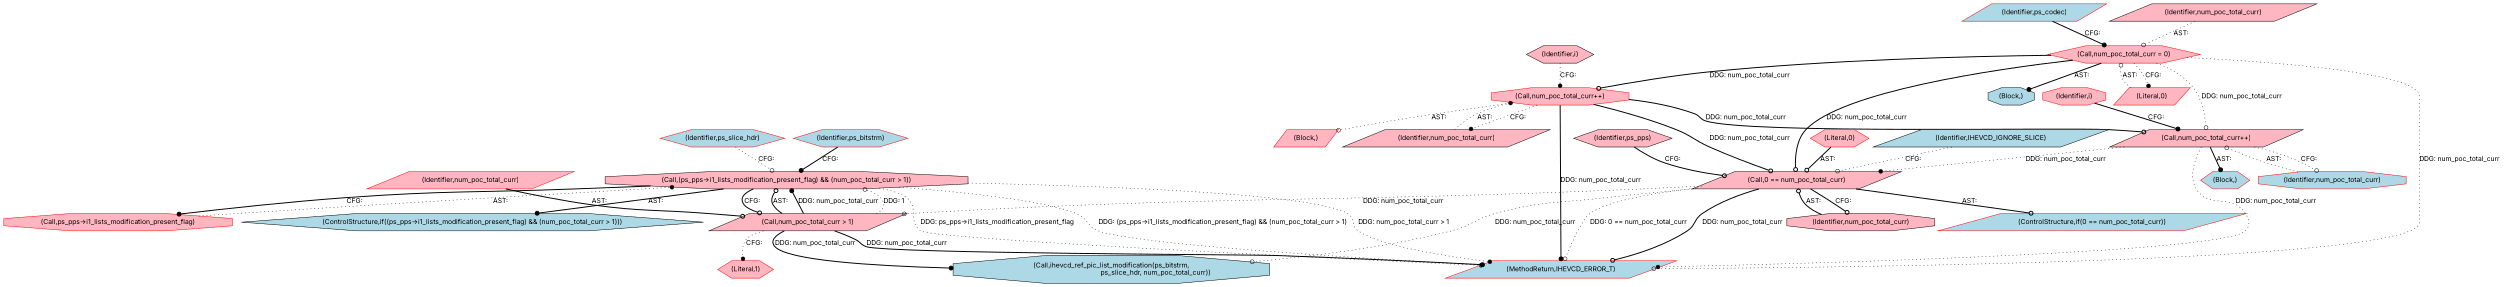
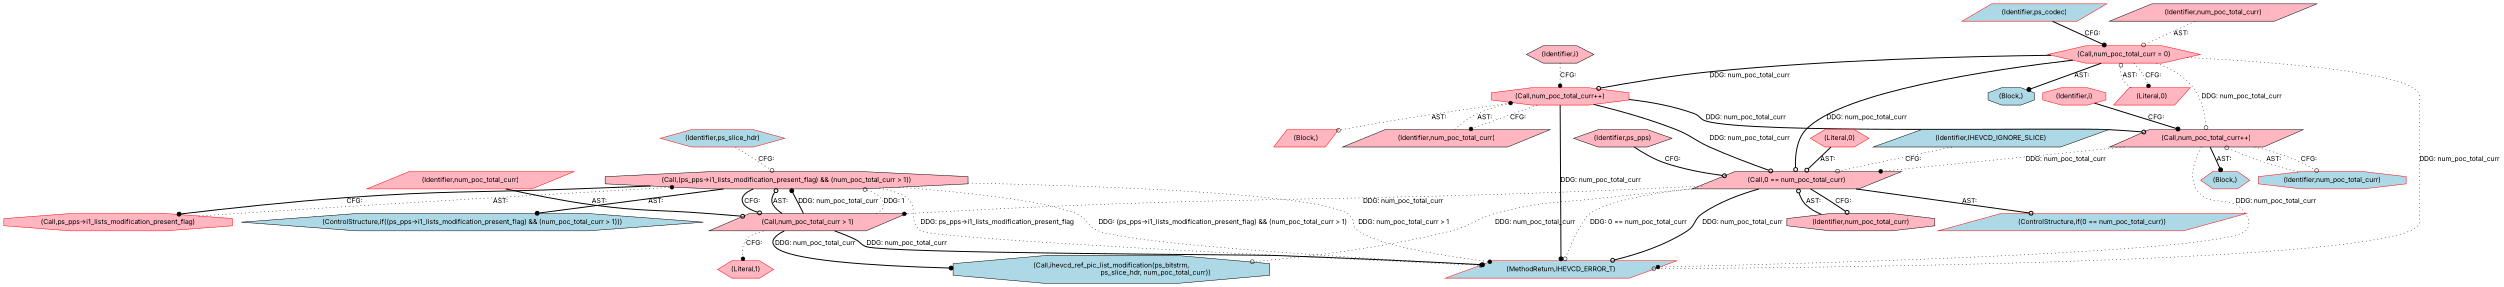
(851, 138) -> none
(1304, 199) -> (1304, 199)
